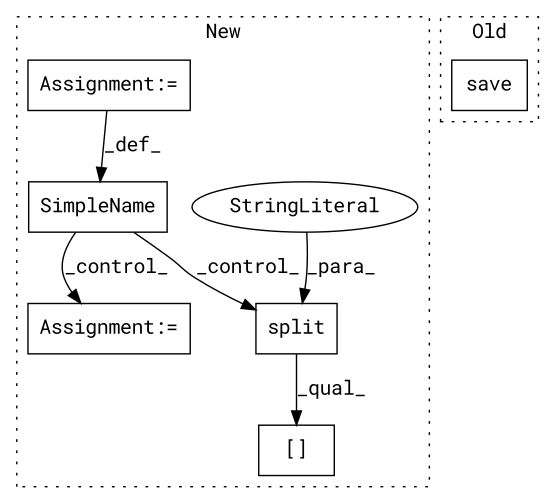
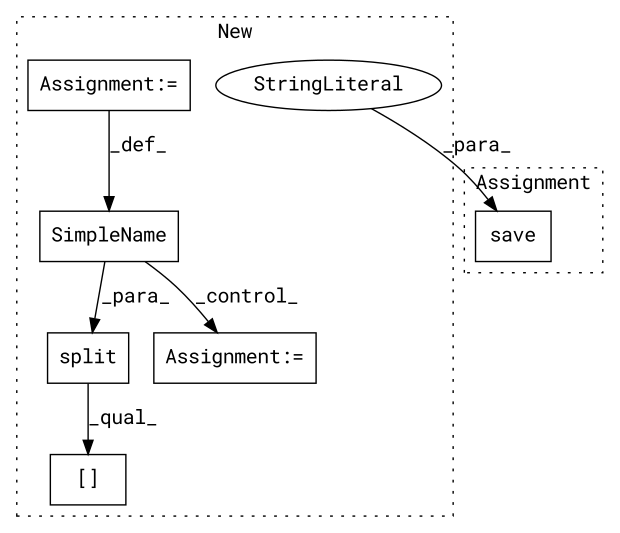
(490, 33) -> (534, 184)
(307, 261) -> (434, 148)
(248, 268) -> (136, 297)
